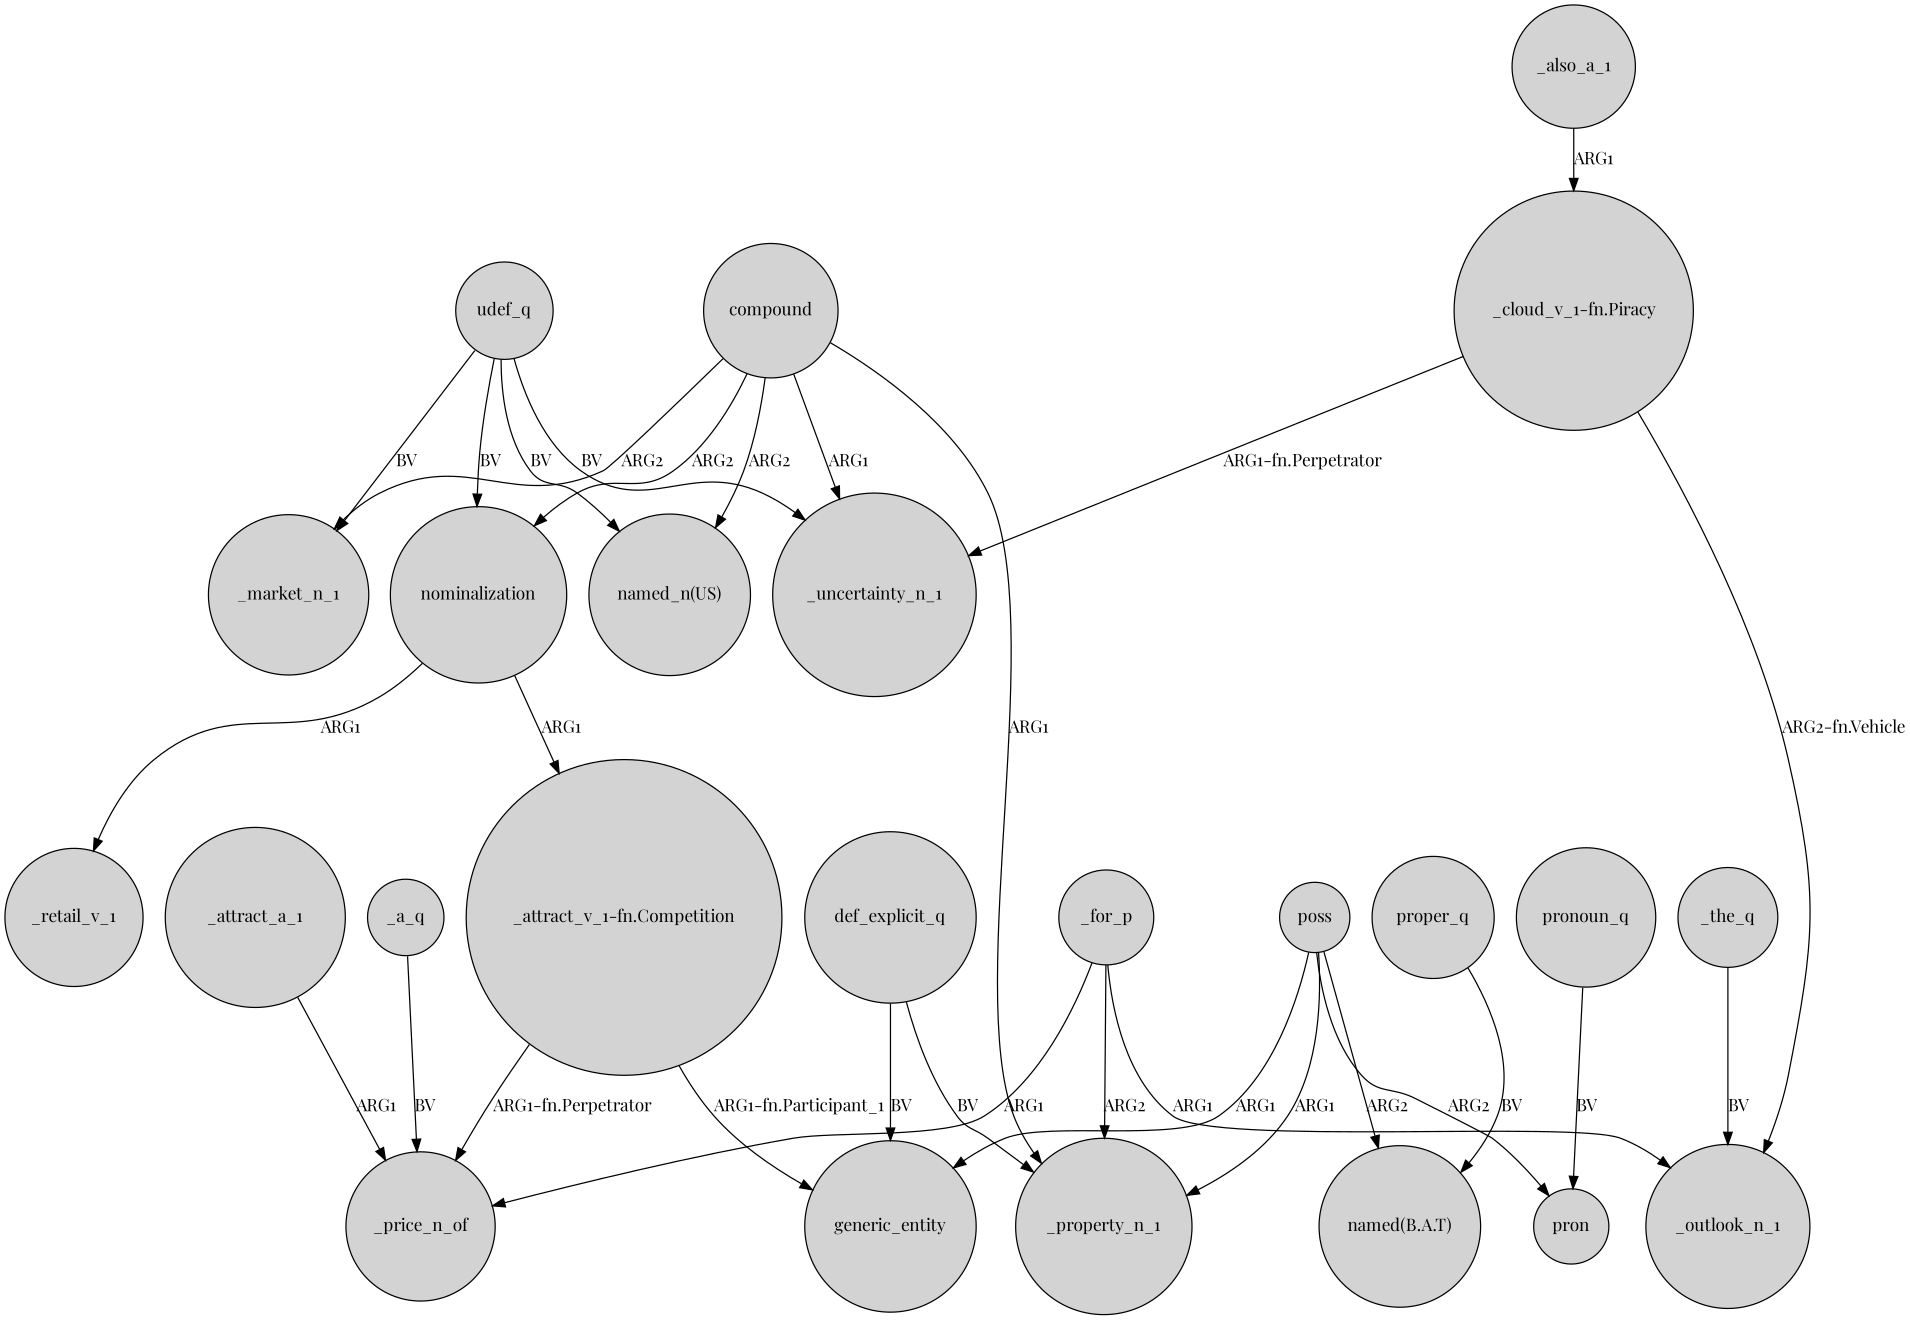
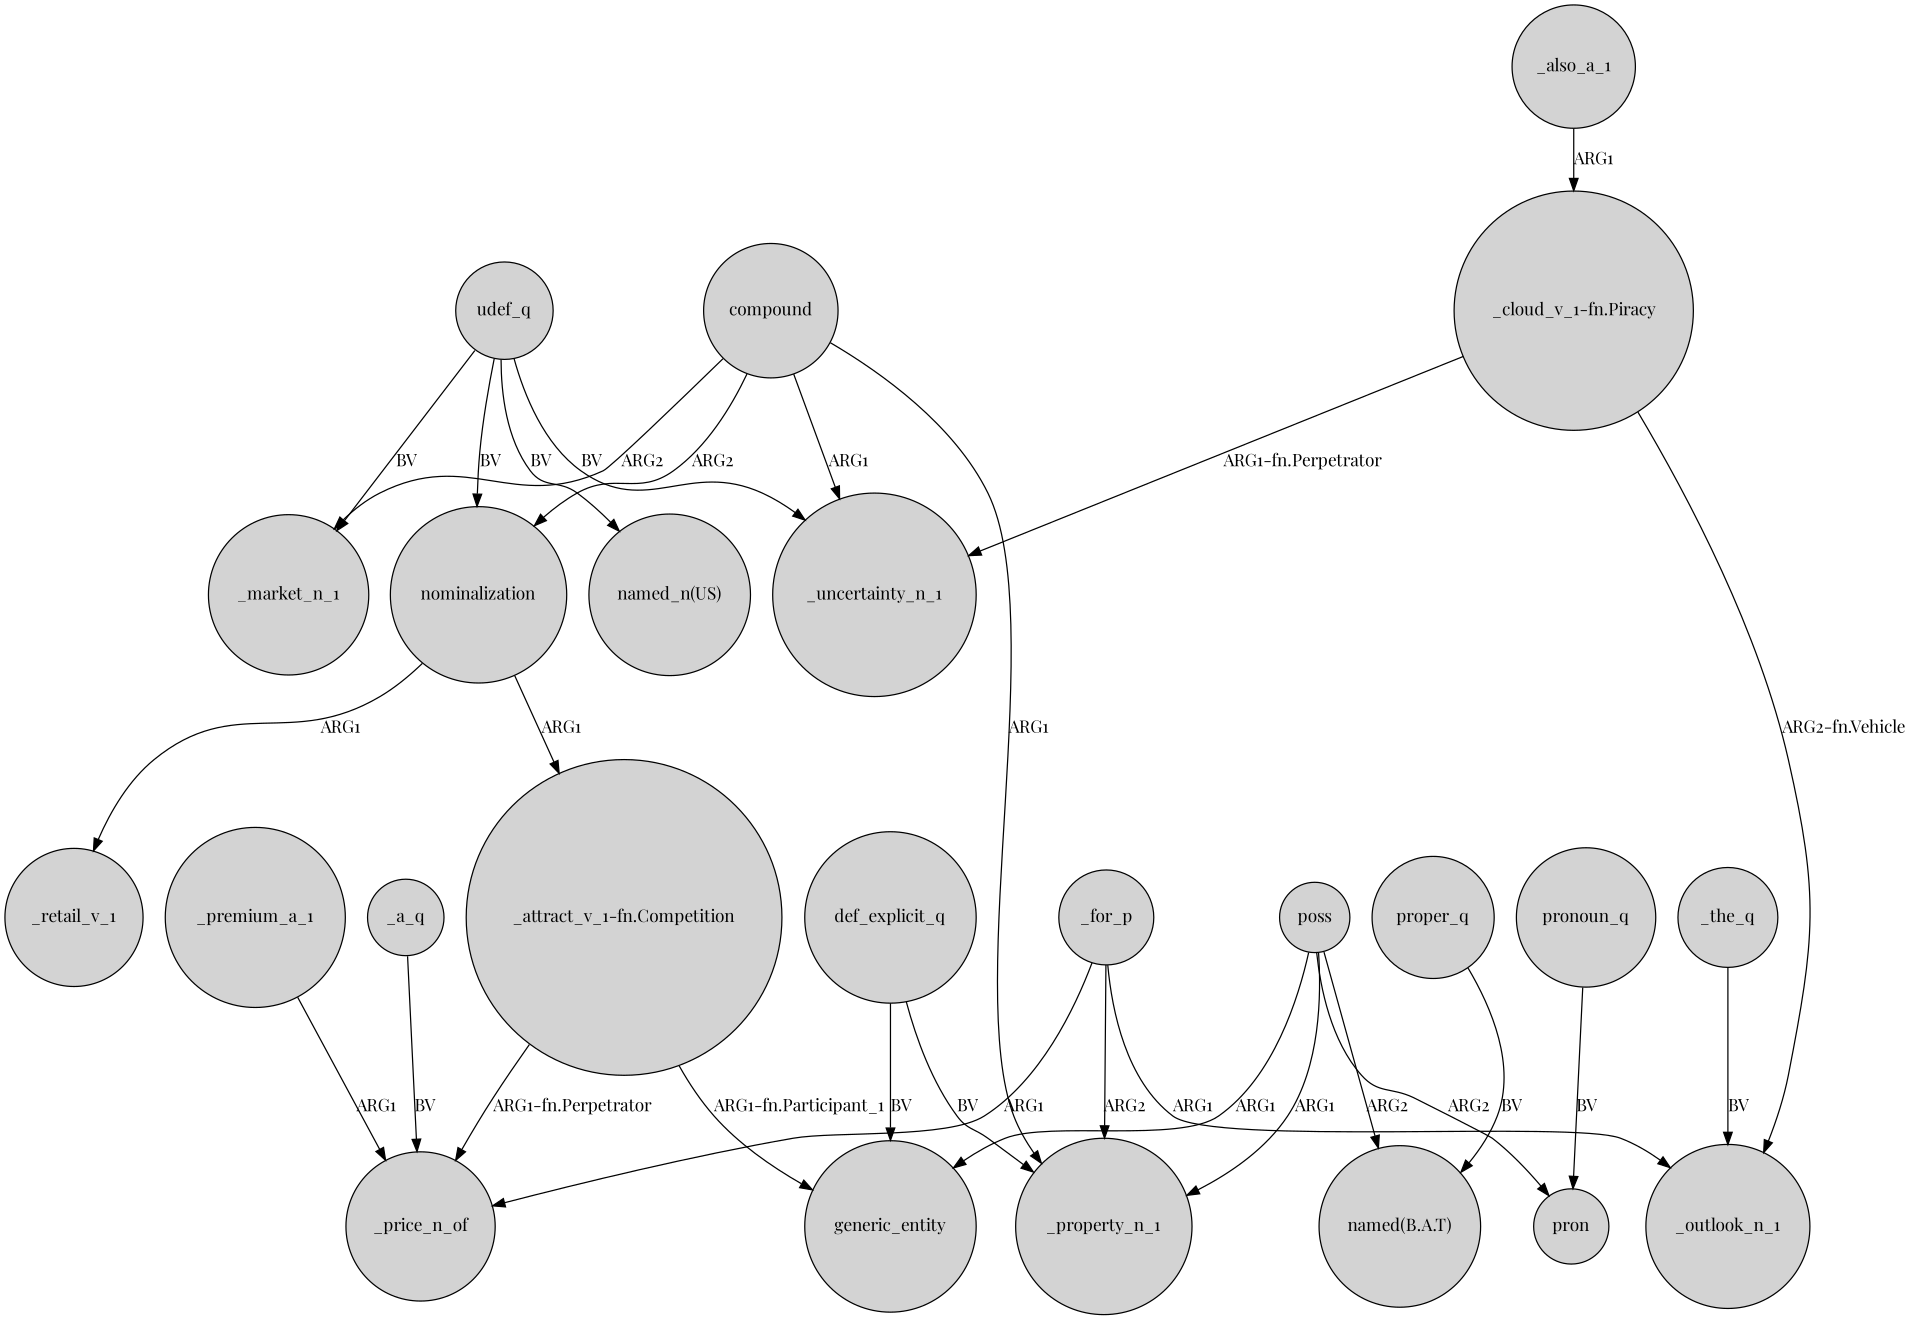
(751, 450) -> none
(255, 917) -> (255, 917)
